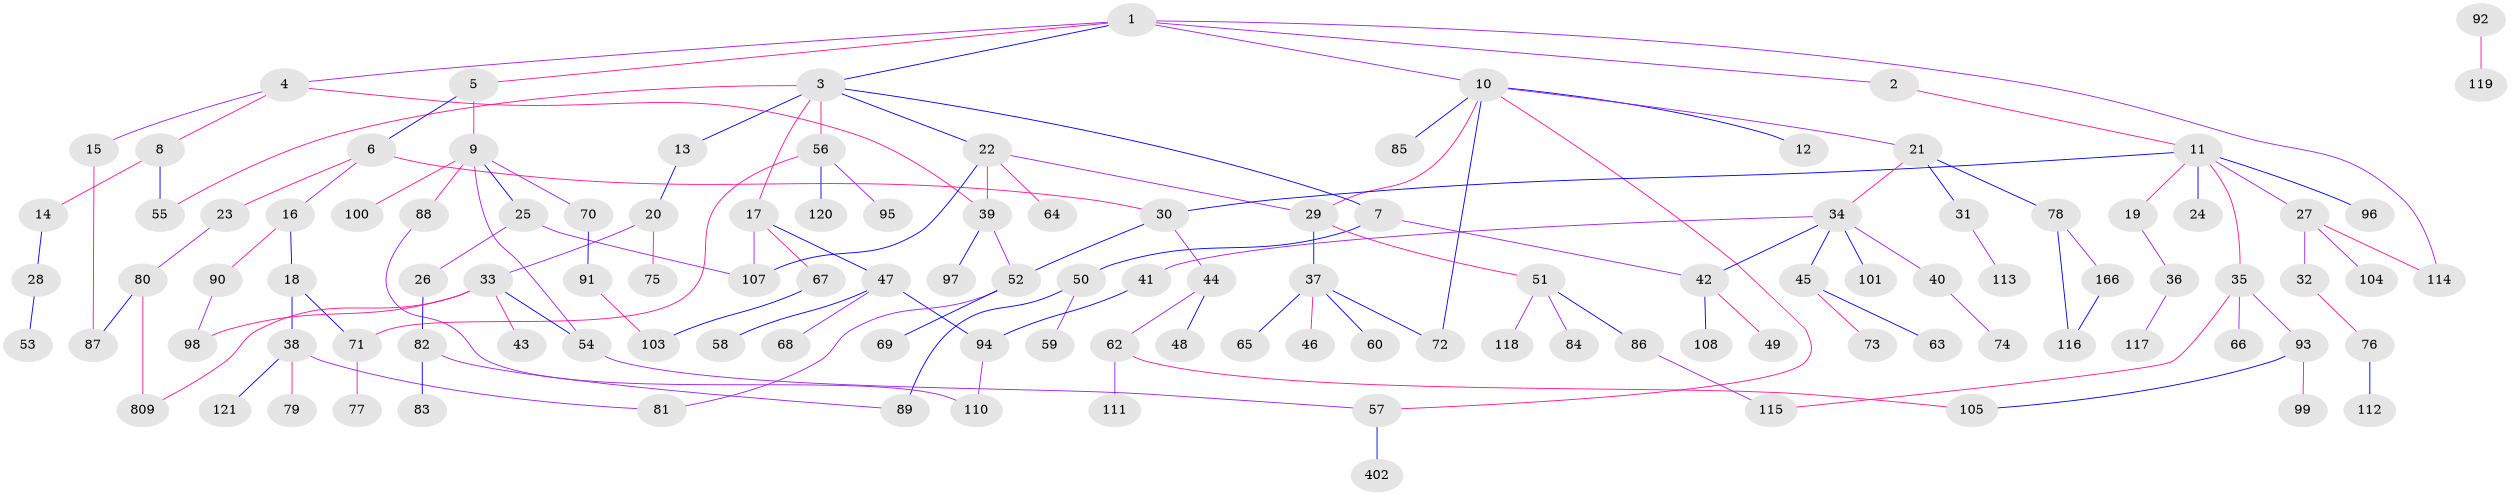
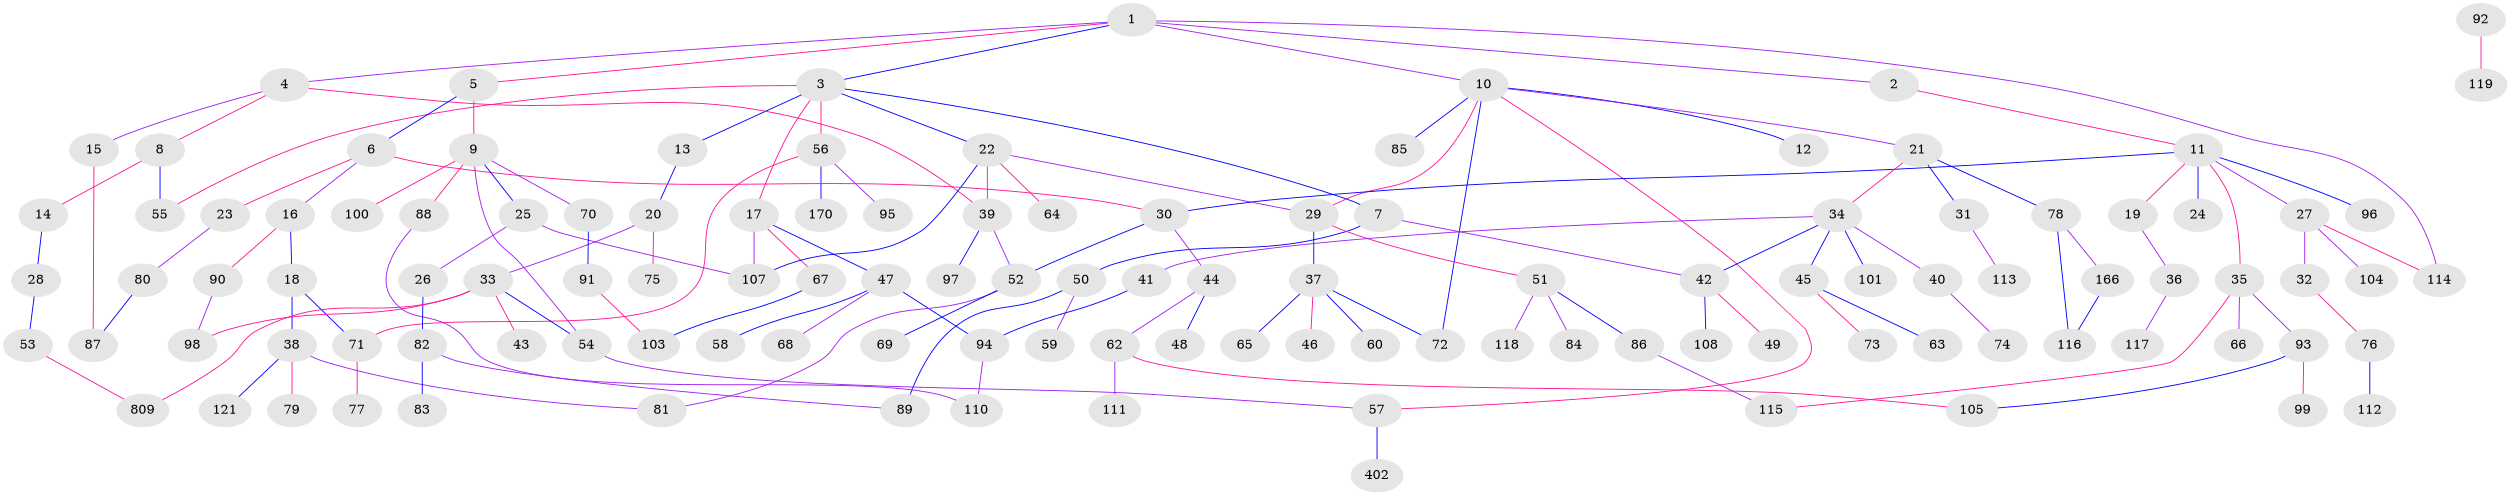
(821, 215) -> (821, 215)
(143, 345) -> (85, 378)
